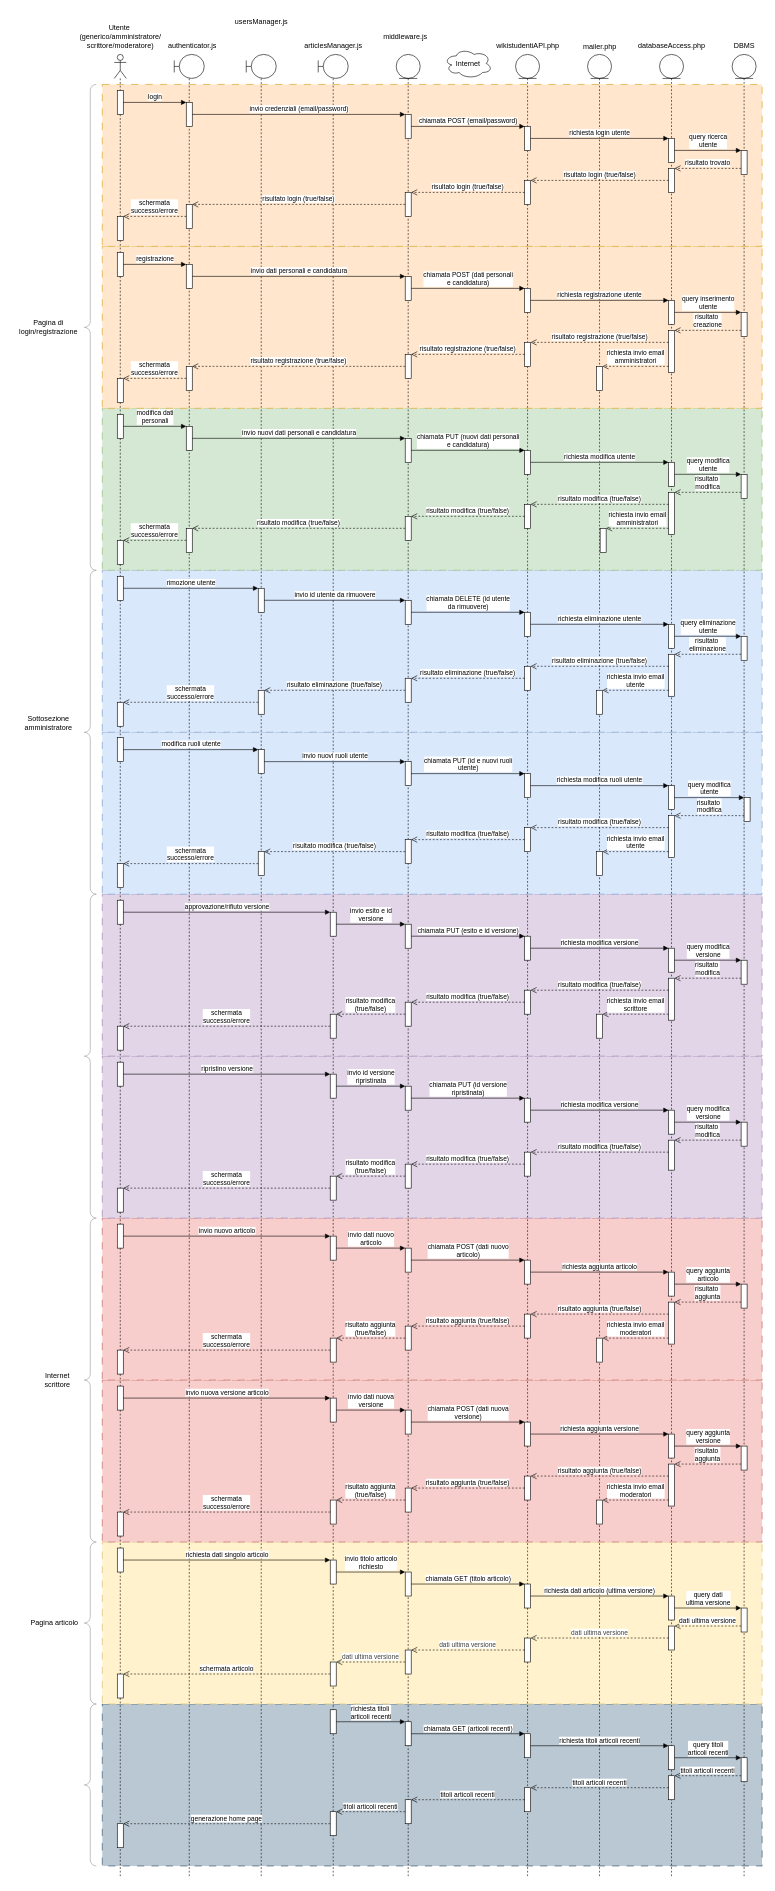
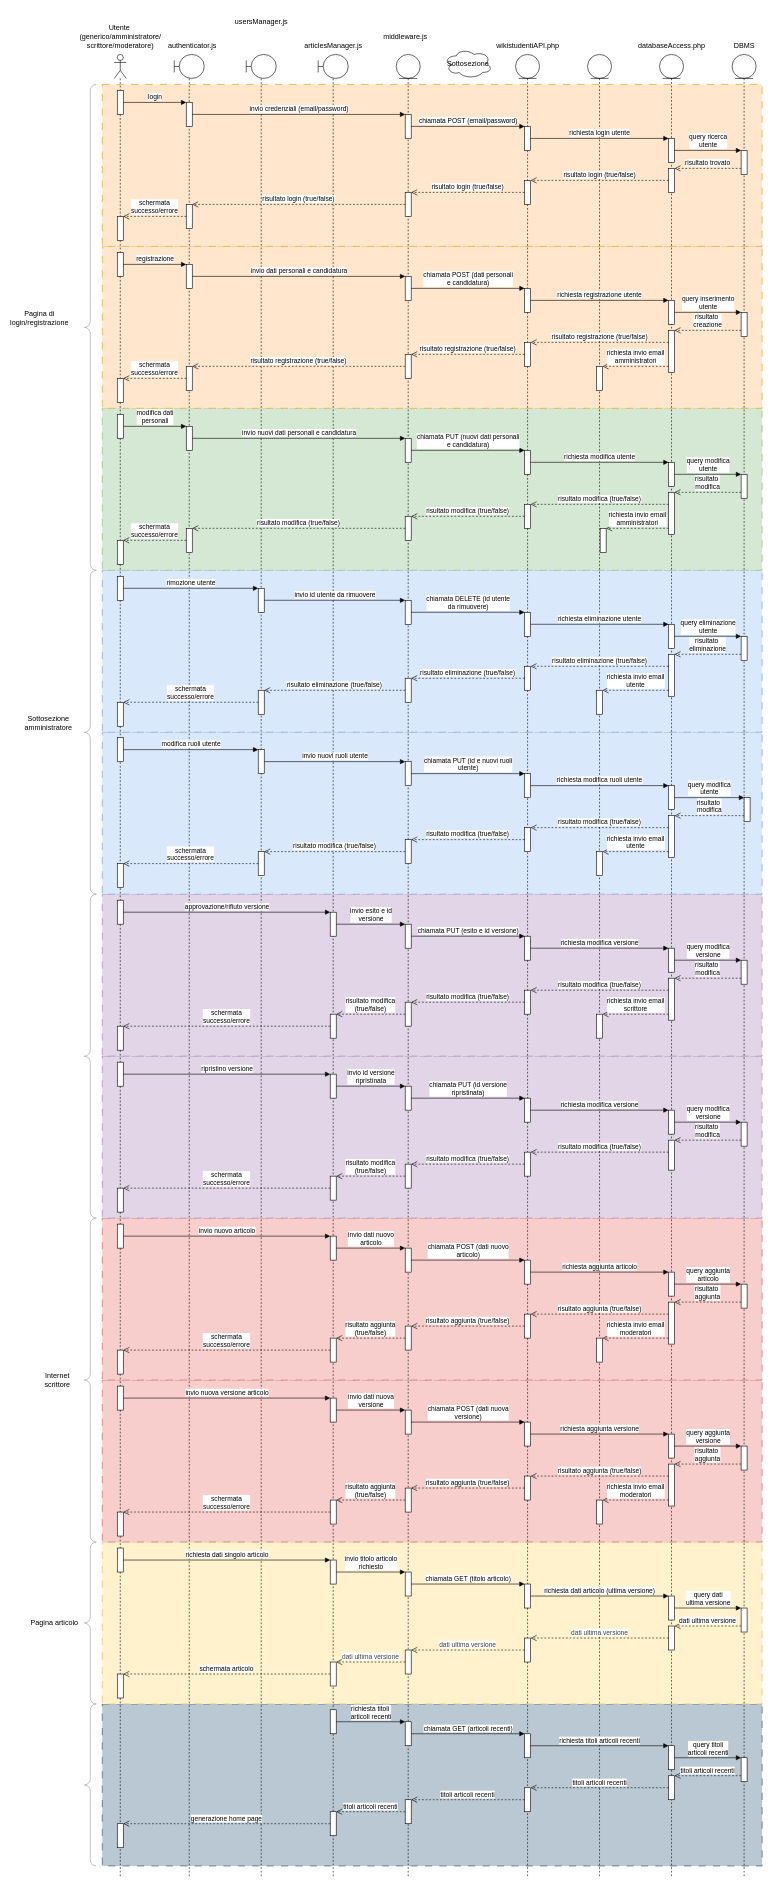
(600, 42) -> none
(468, 63) -> (468, 63)
(48, 327) -> (39, 318)
